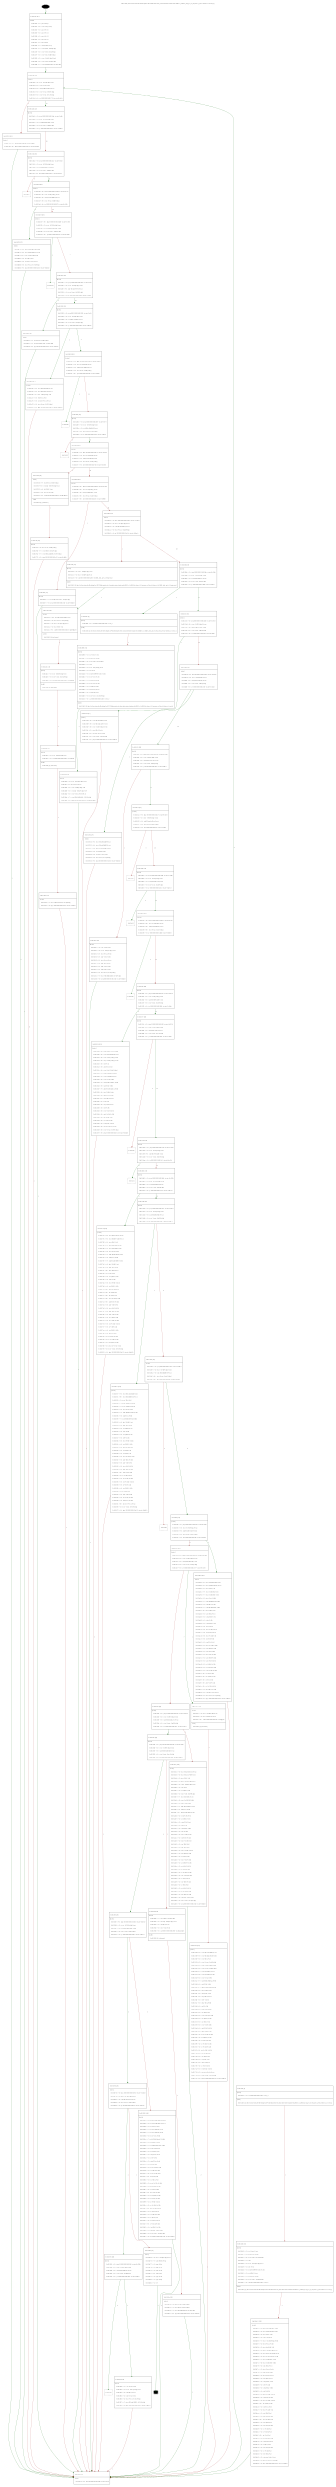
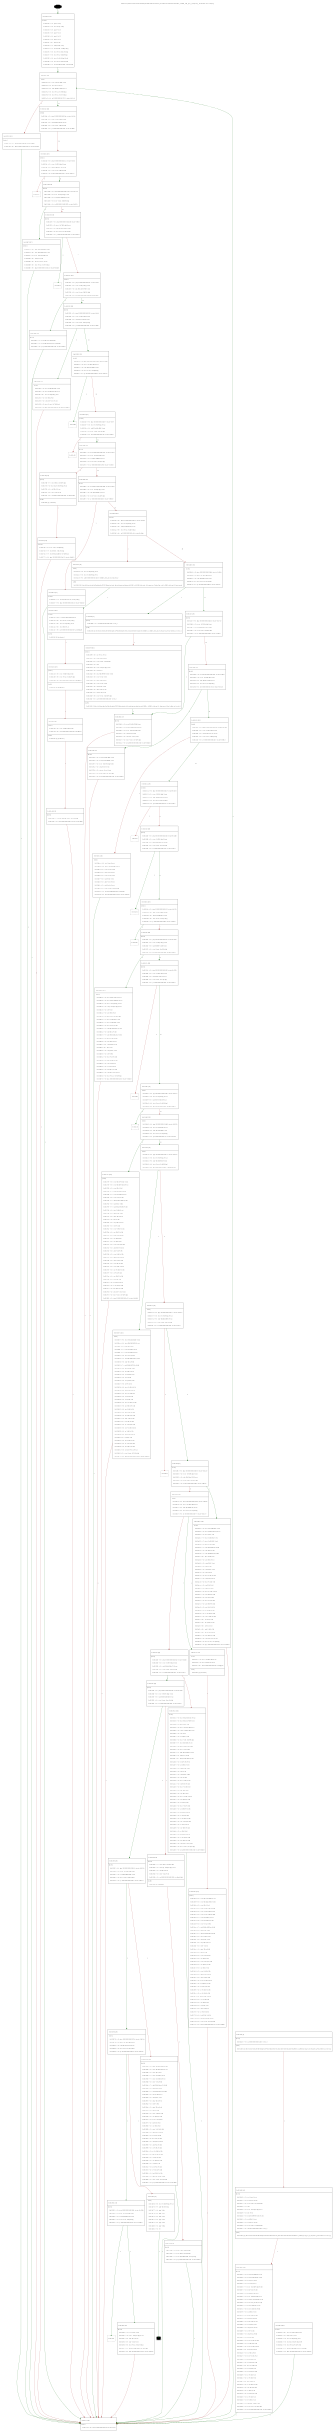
(77, 739) -> (133, 711)
